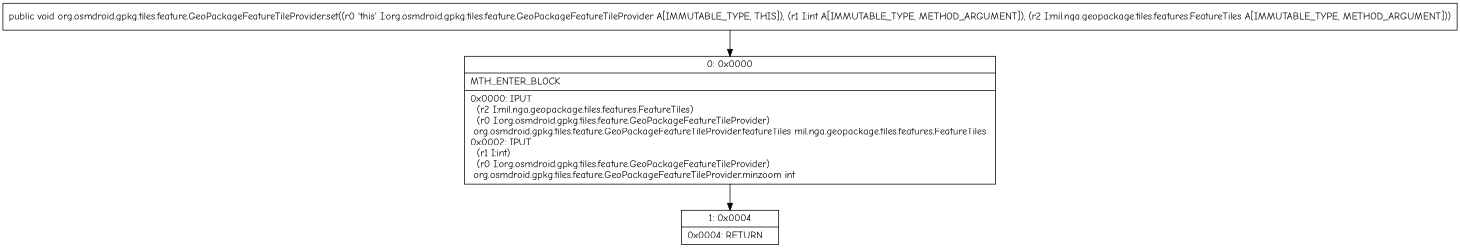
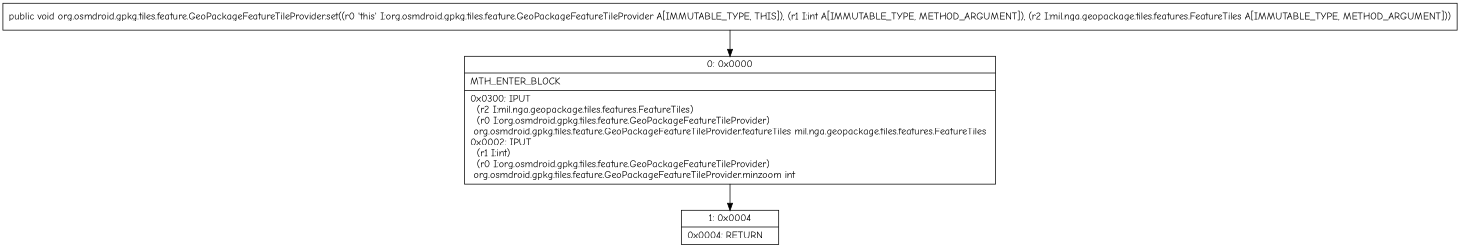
(504, 99) -> (504, 99)
